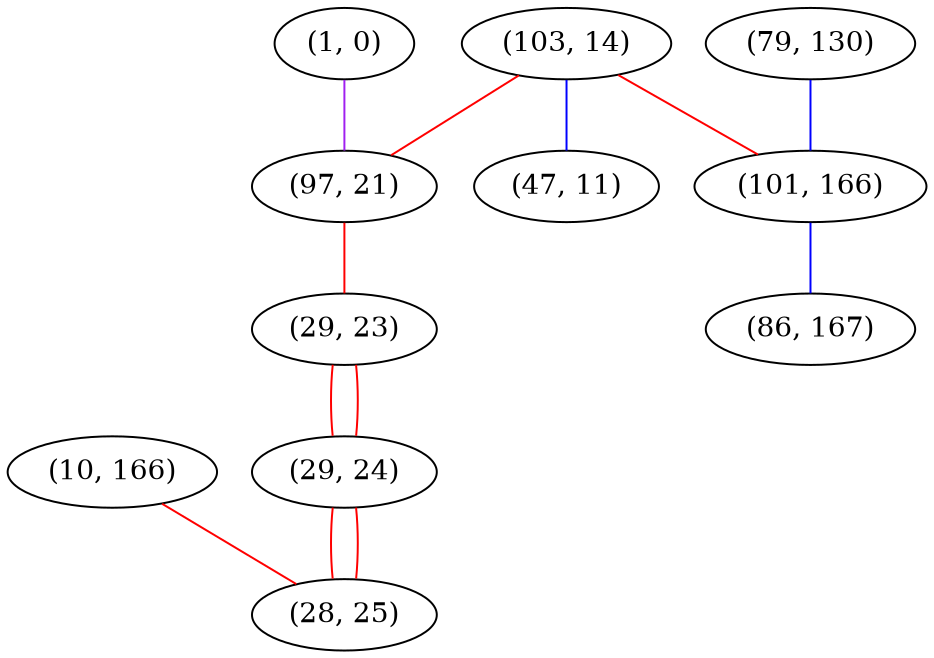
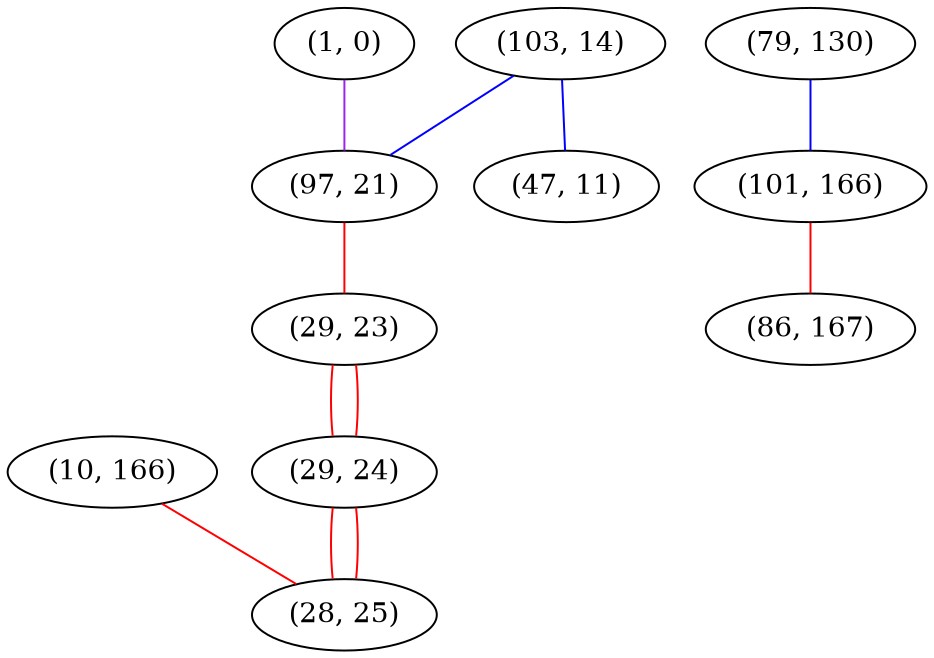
(455, 115) -> (452, 115)
(688, 115) -> none
(810, 258) -> (810, 258)
